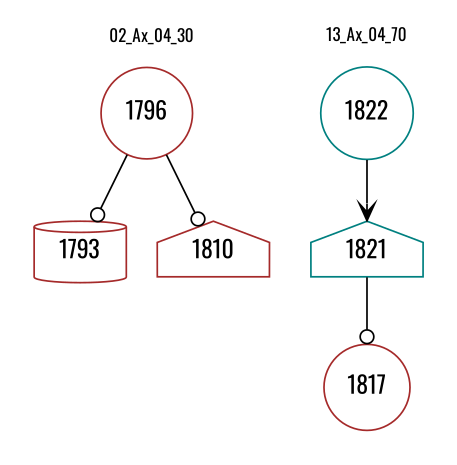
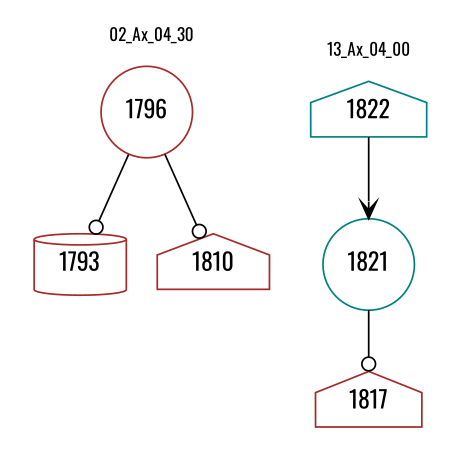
(367, 37) -> (369, 51)
(367, 113) -> (369, 112)
(367, 252) -> (369, 264)
(367, 387) -> (369, 402)
